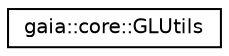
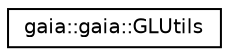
(114, 28) -> (114, 28)
